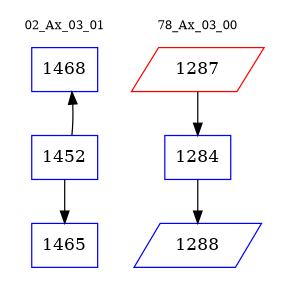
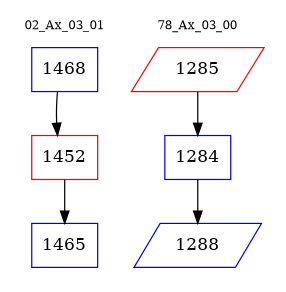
(198, 70) -> (198, 70)
(73, 120) -> (57, 108)
(65, 157) -> (65, 157)
